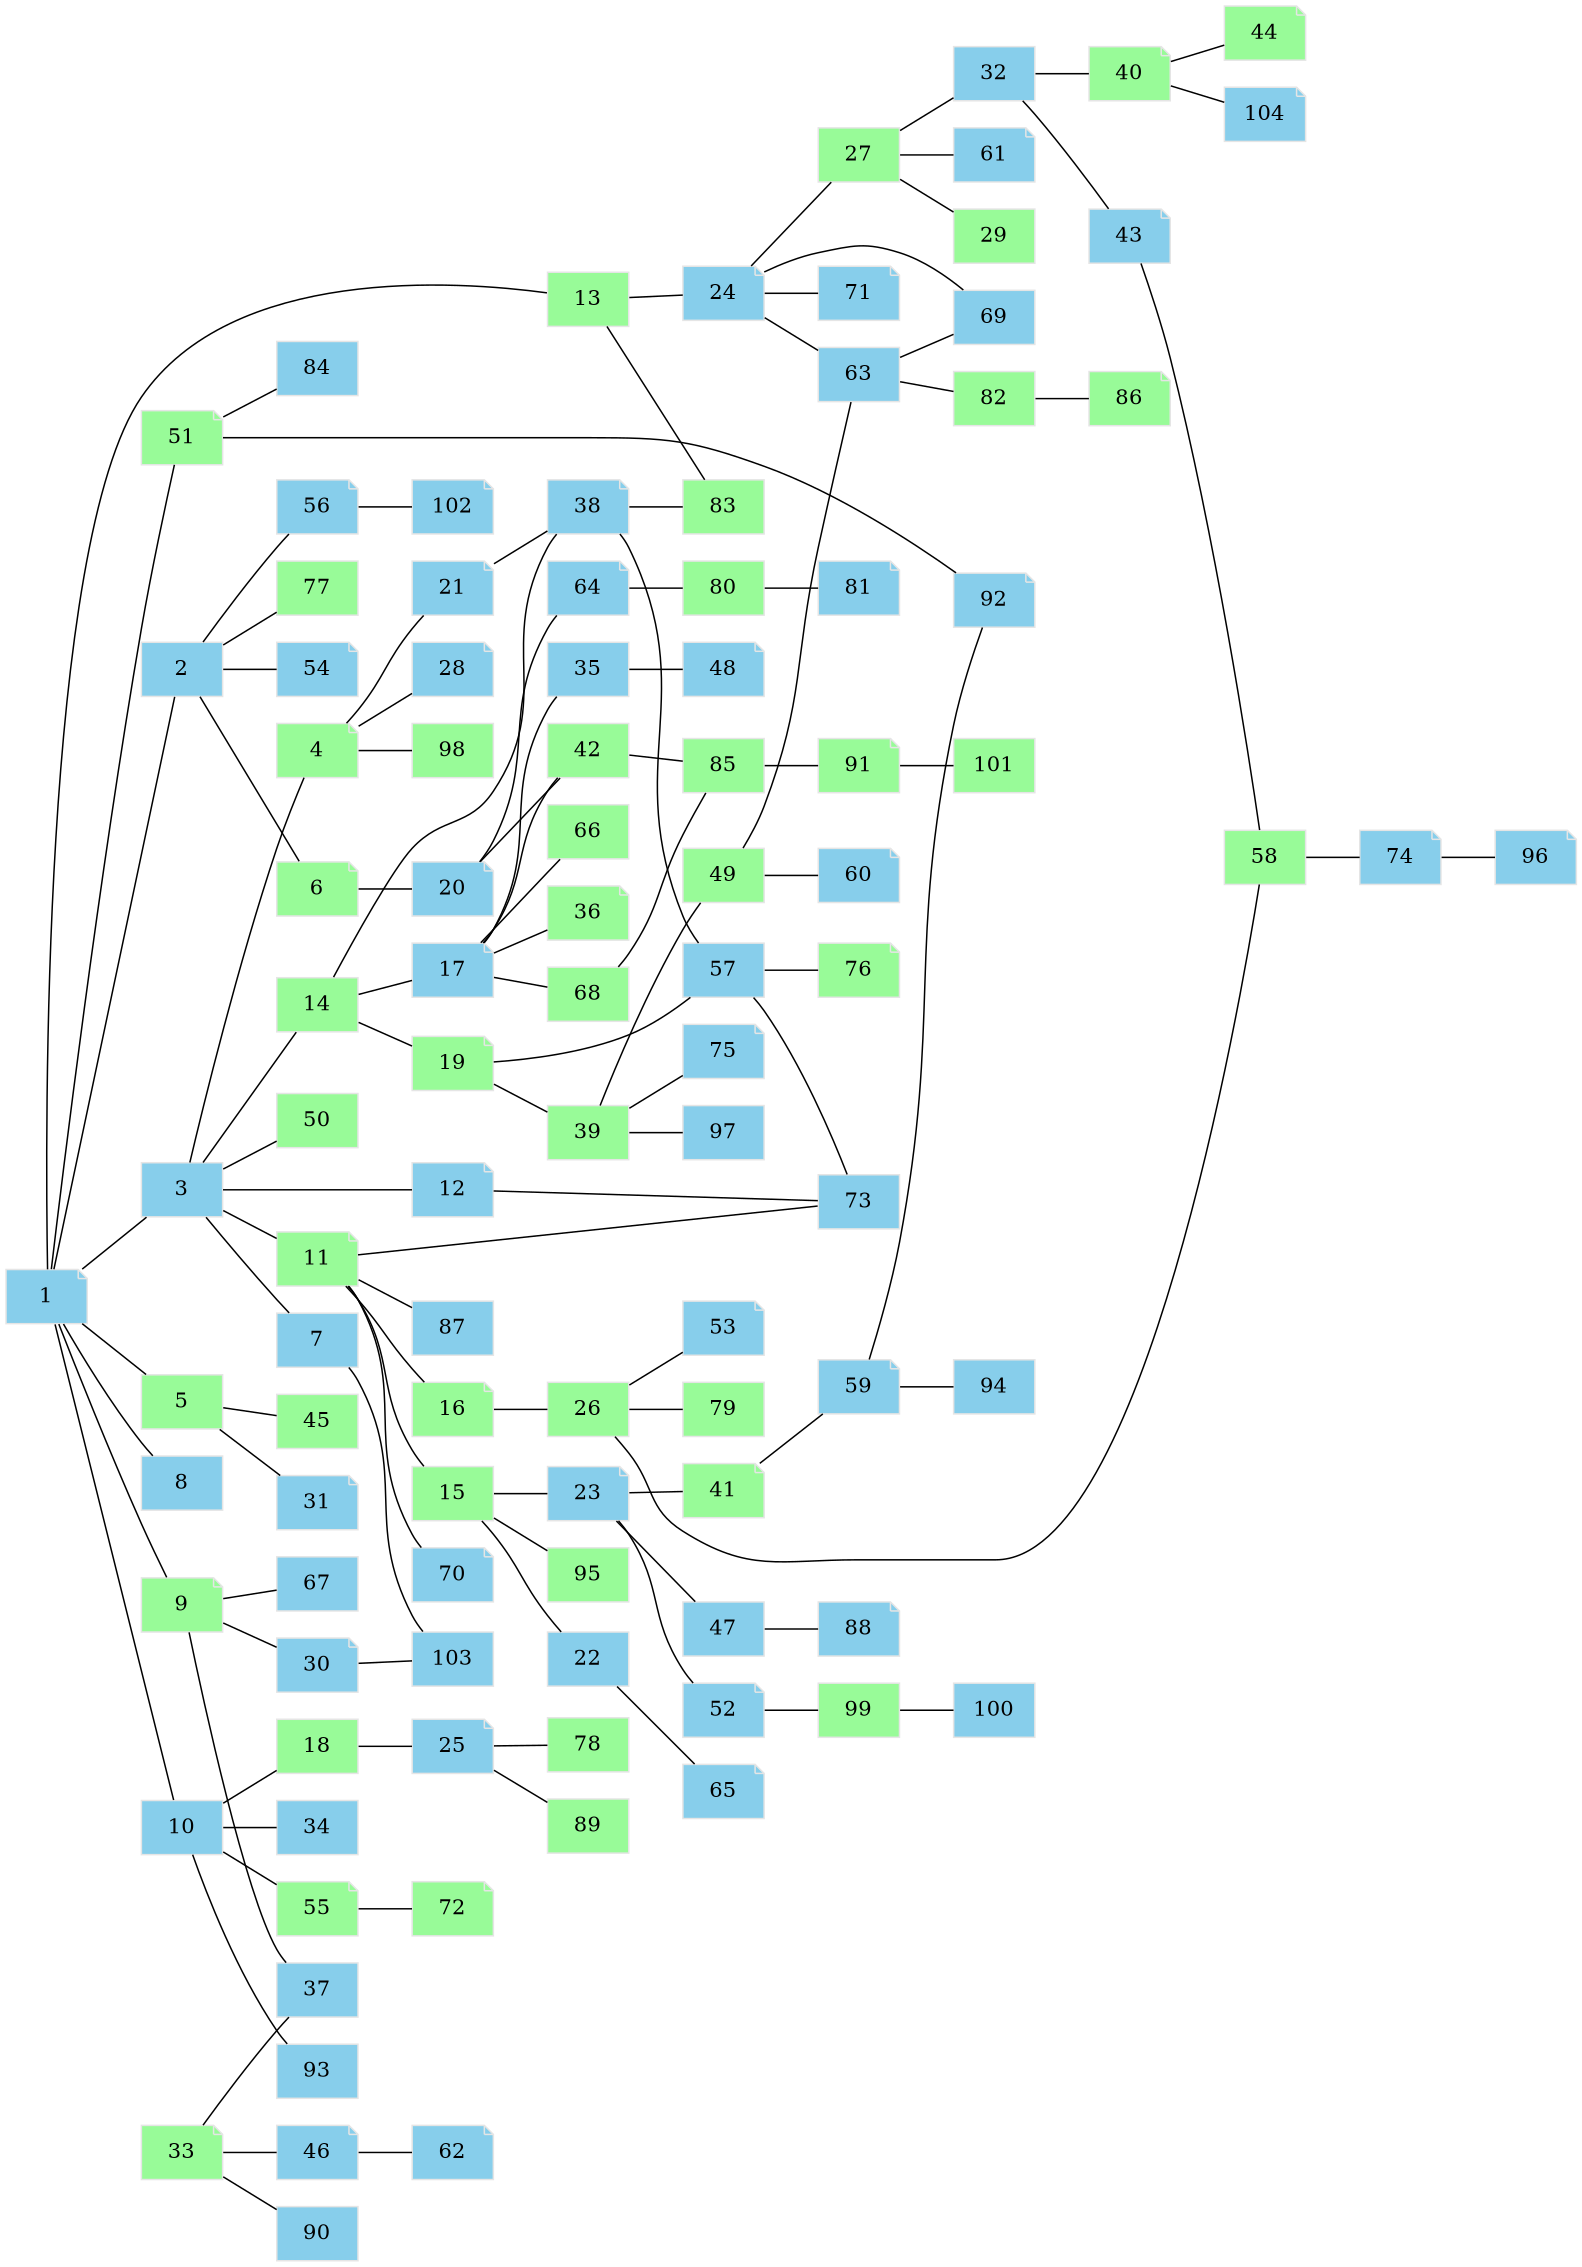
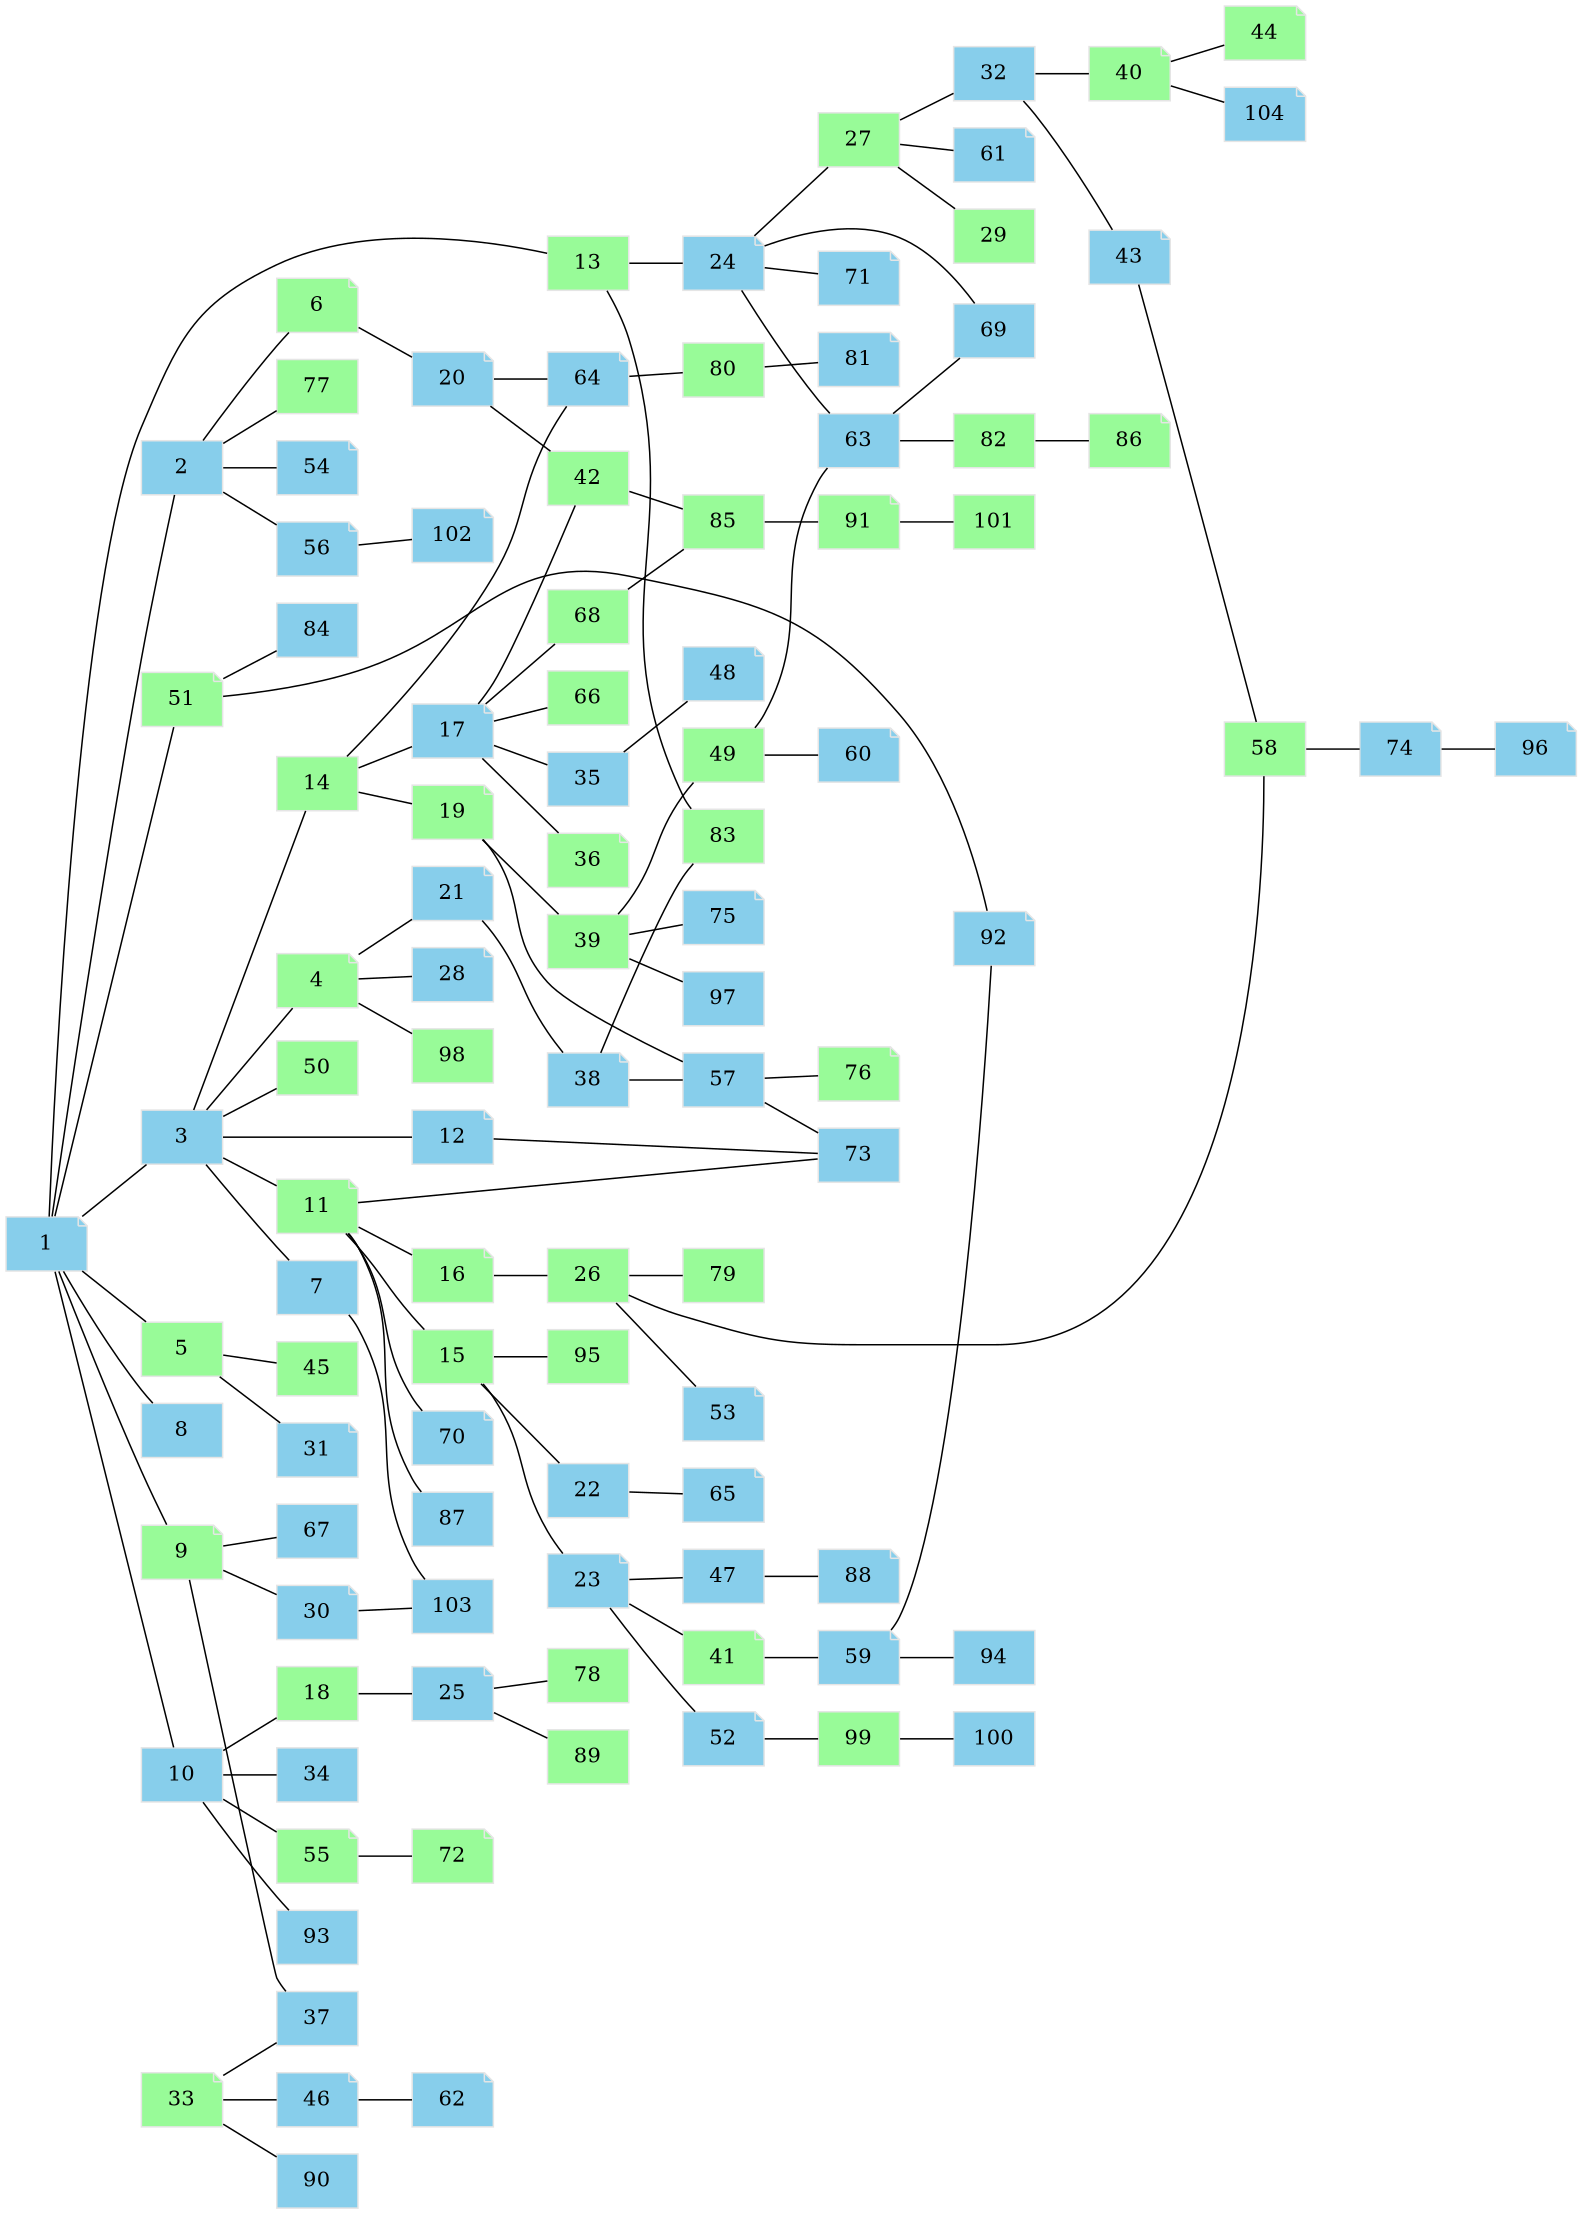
(498, 783) -> (486, 587)
